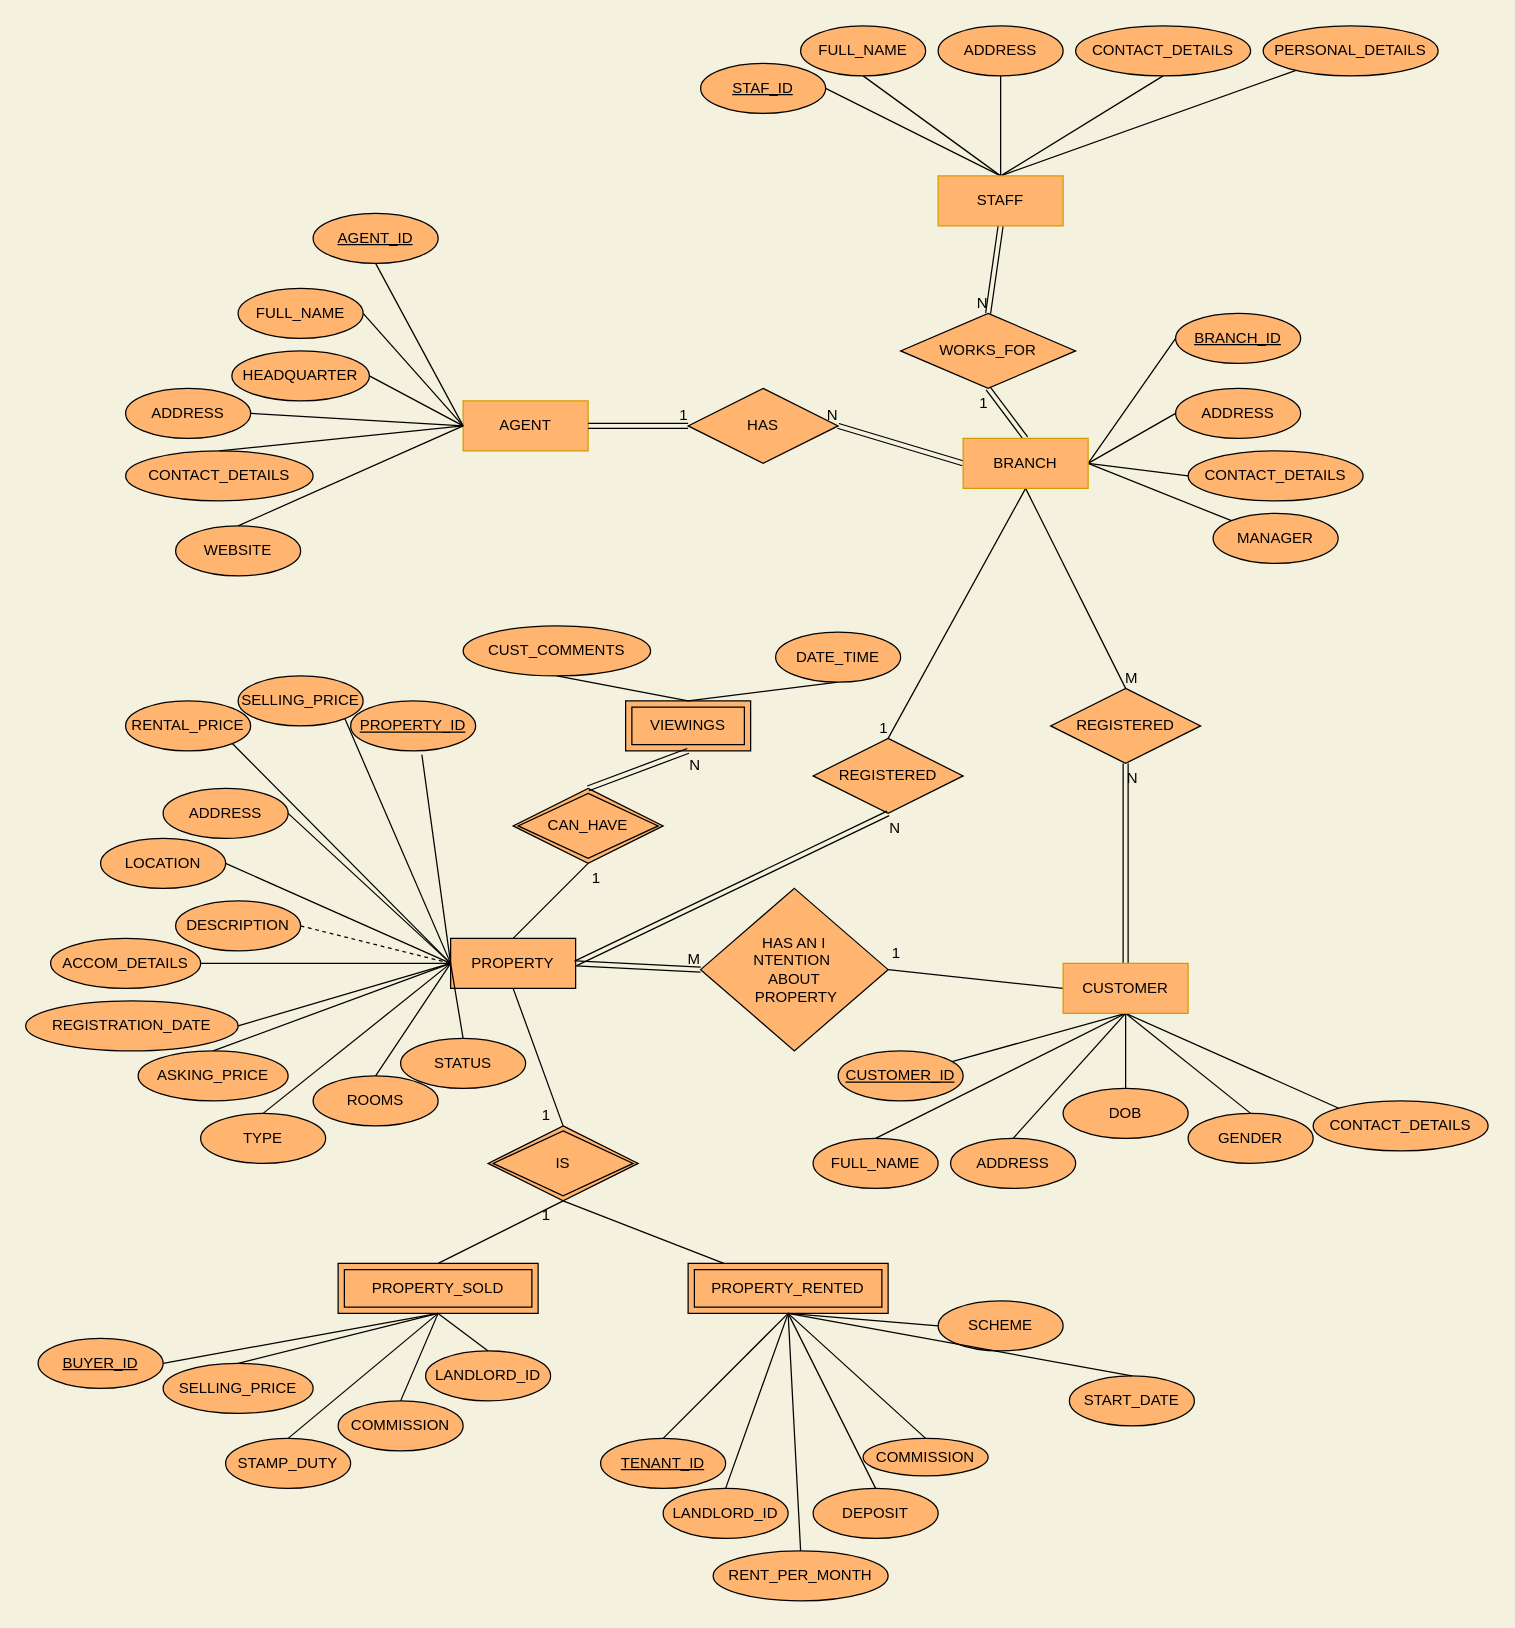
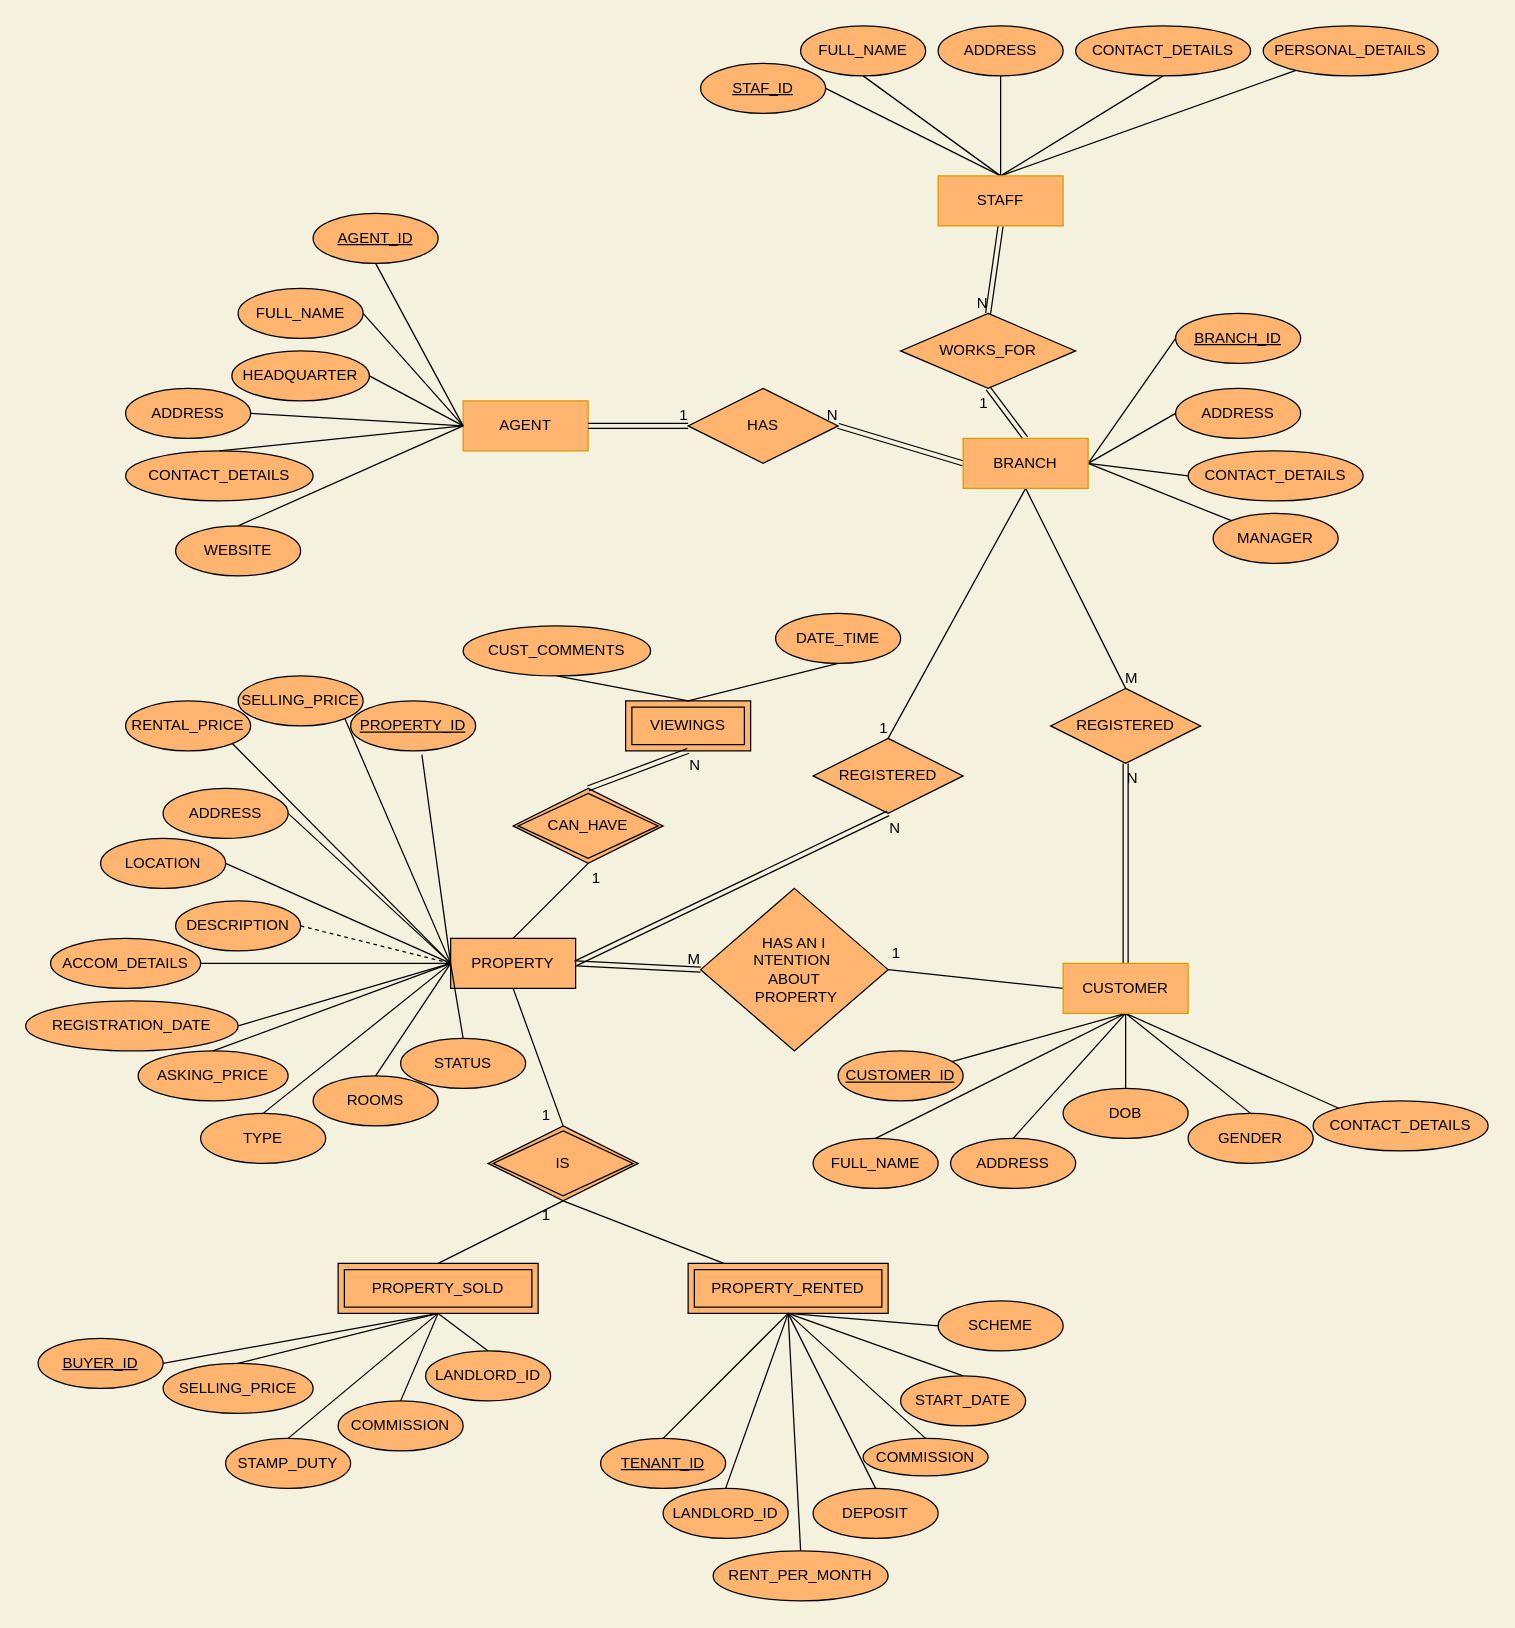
(838, 657) -> (838, 638)
(1132, 1401) -> (963, 1401)
